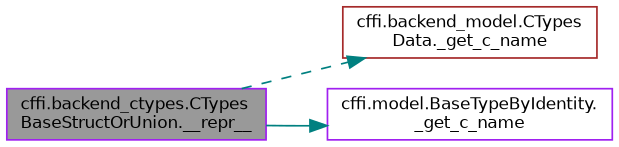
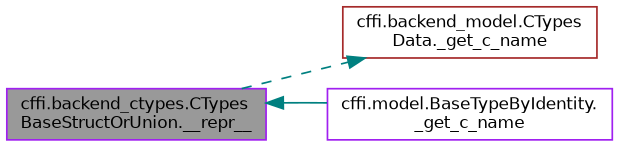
(288, 126) -> (305, 103)
